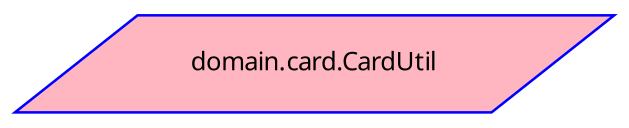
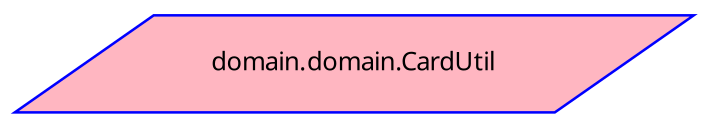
(315, 64) -> (354, 64)
